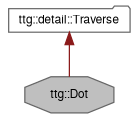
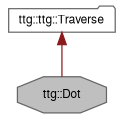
(69, 20) -> (62, 20)
